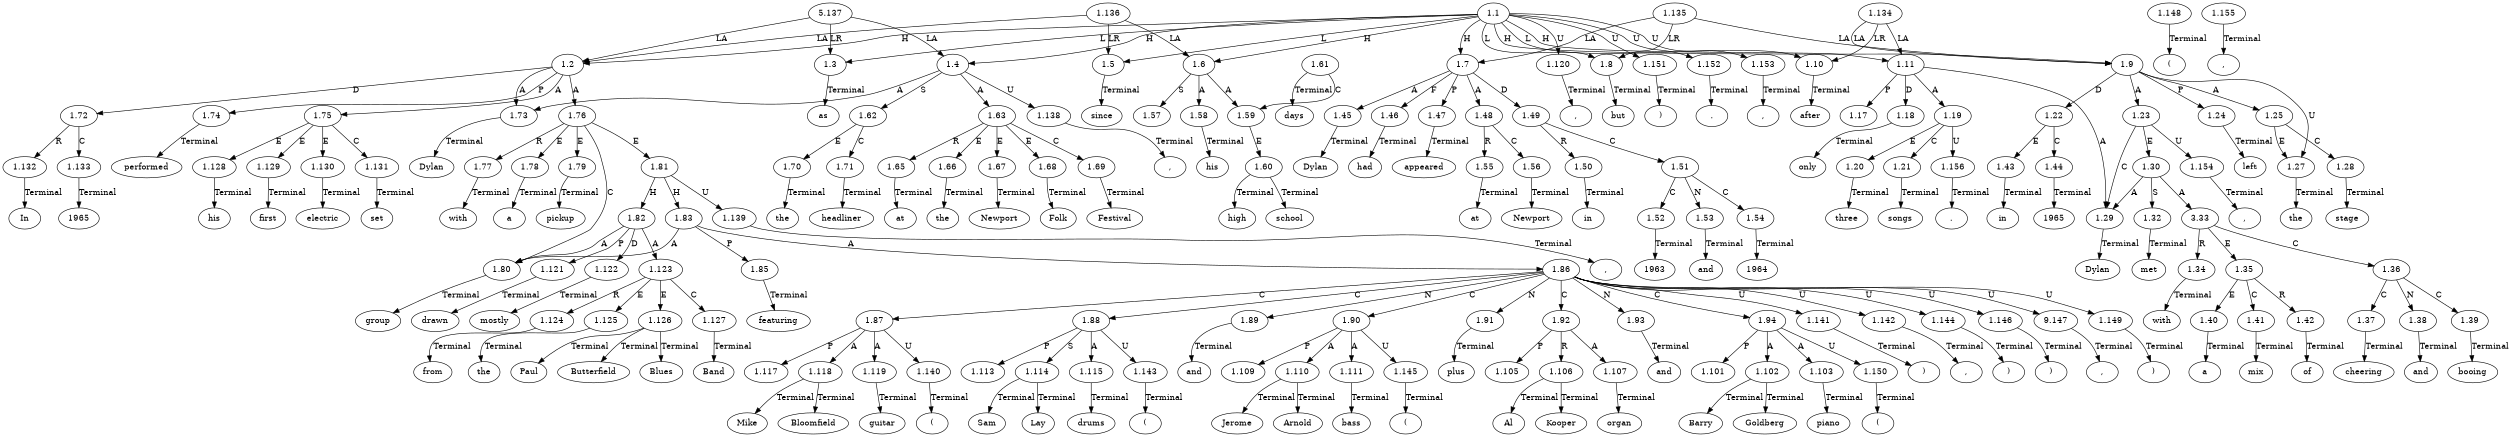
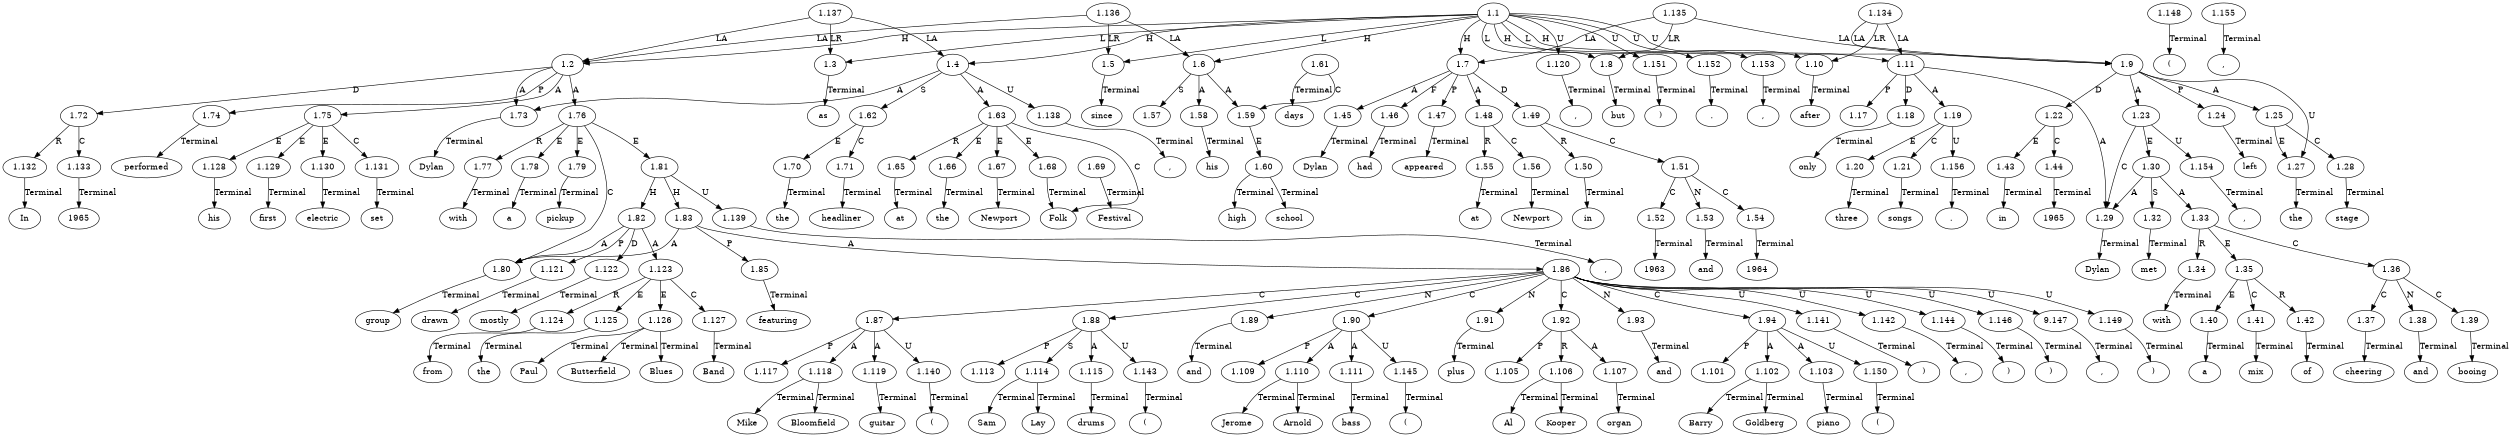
(830, 14) -> (830, 14)
(1044, 140) -> (1118, 155)
(2200, 218) -> (2200, 218)
